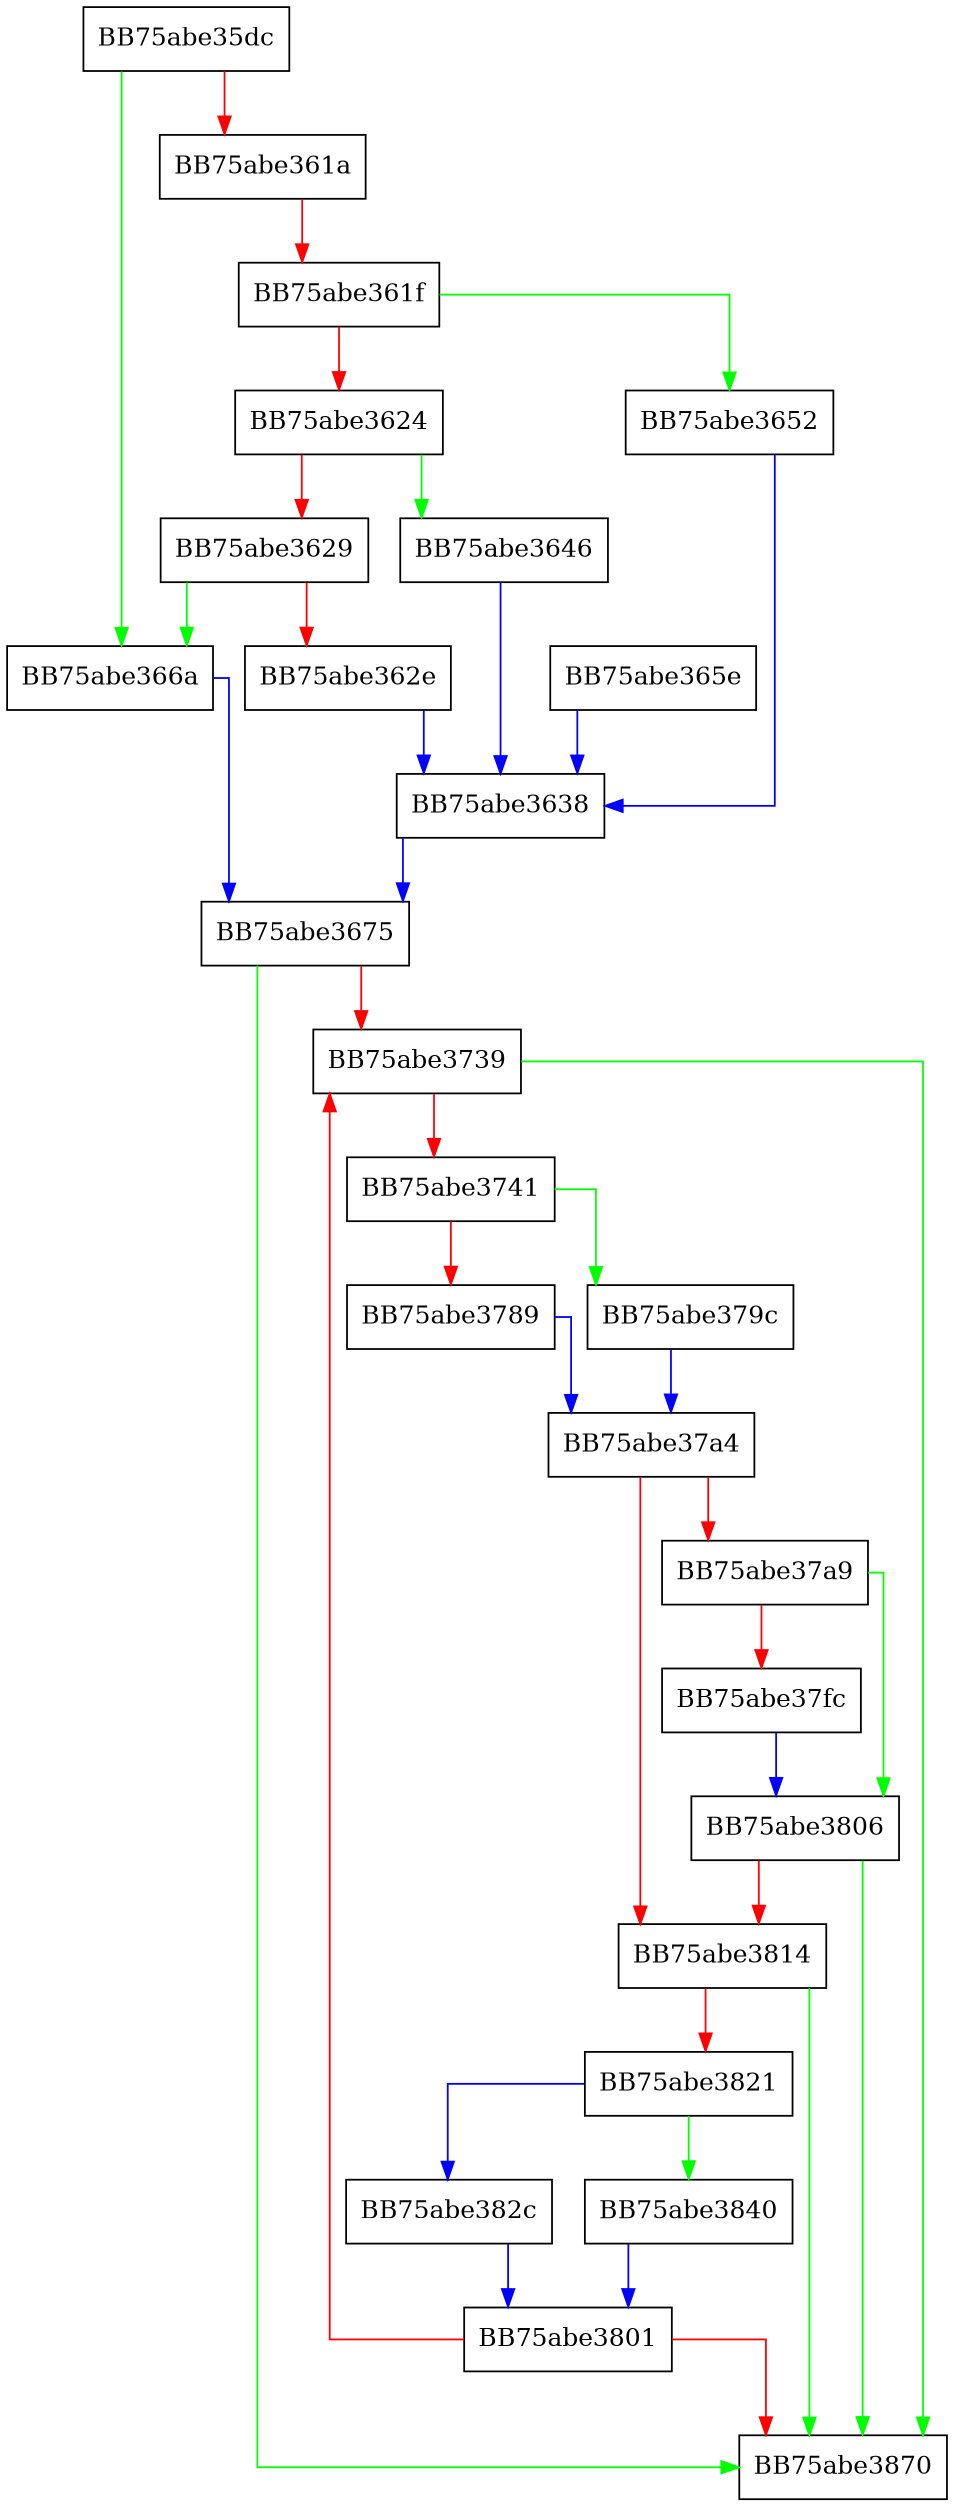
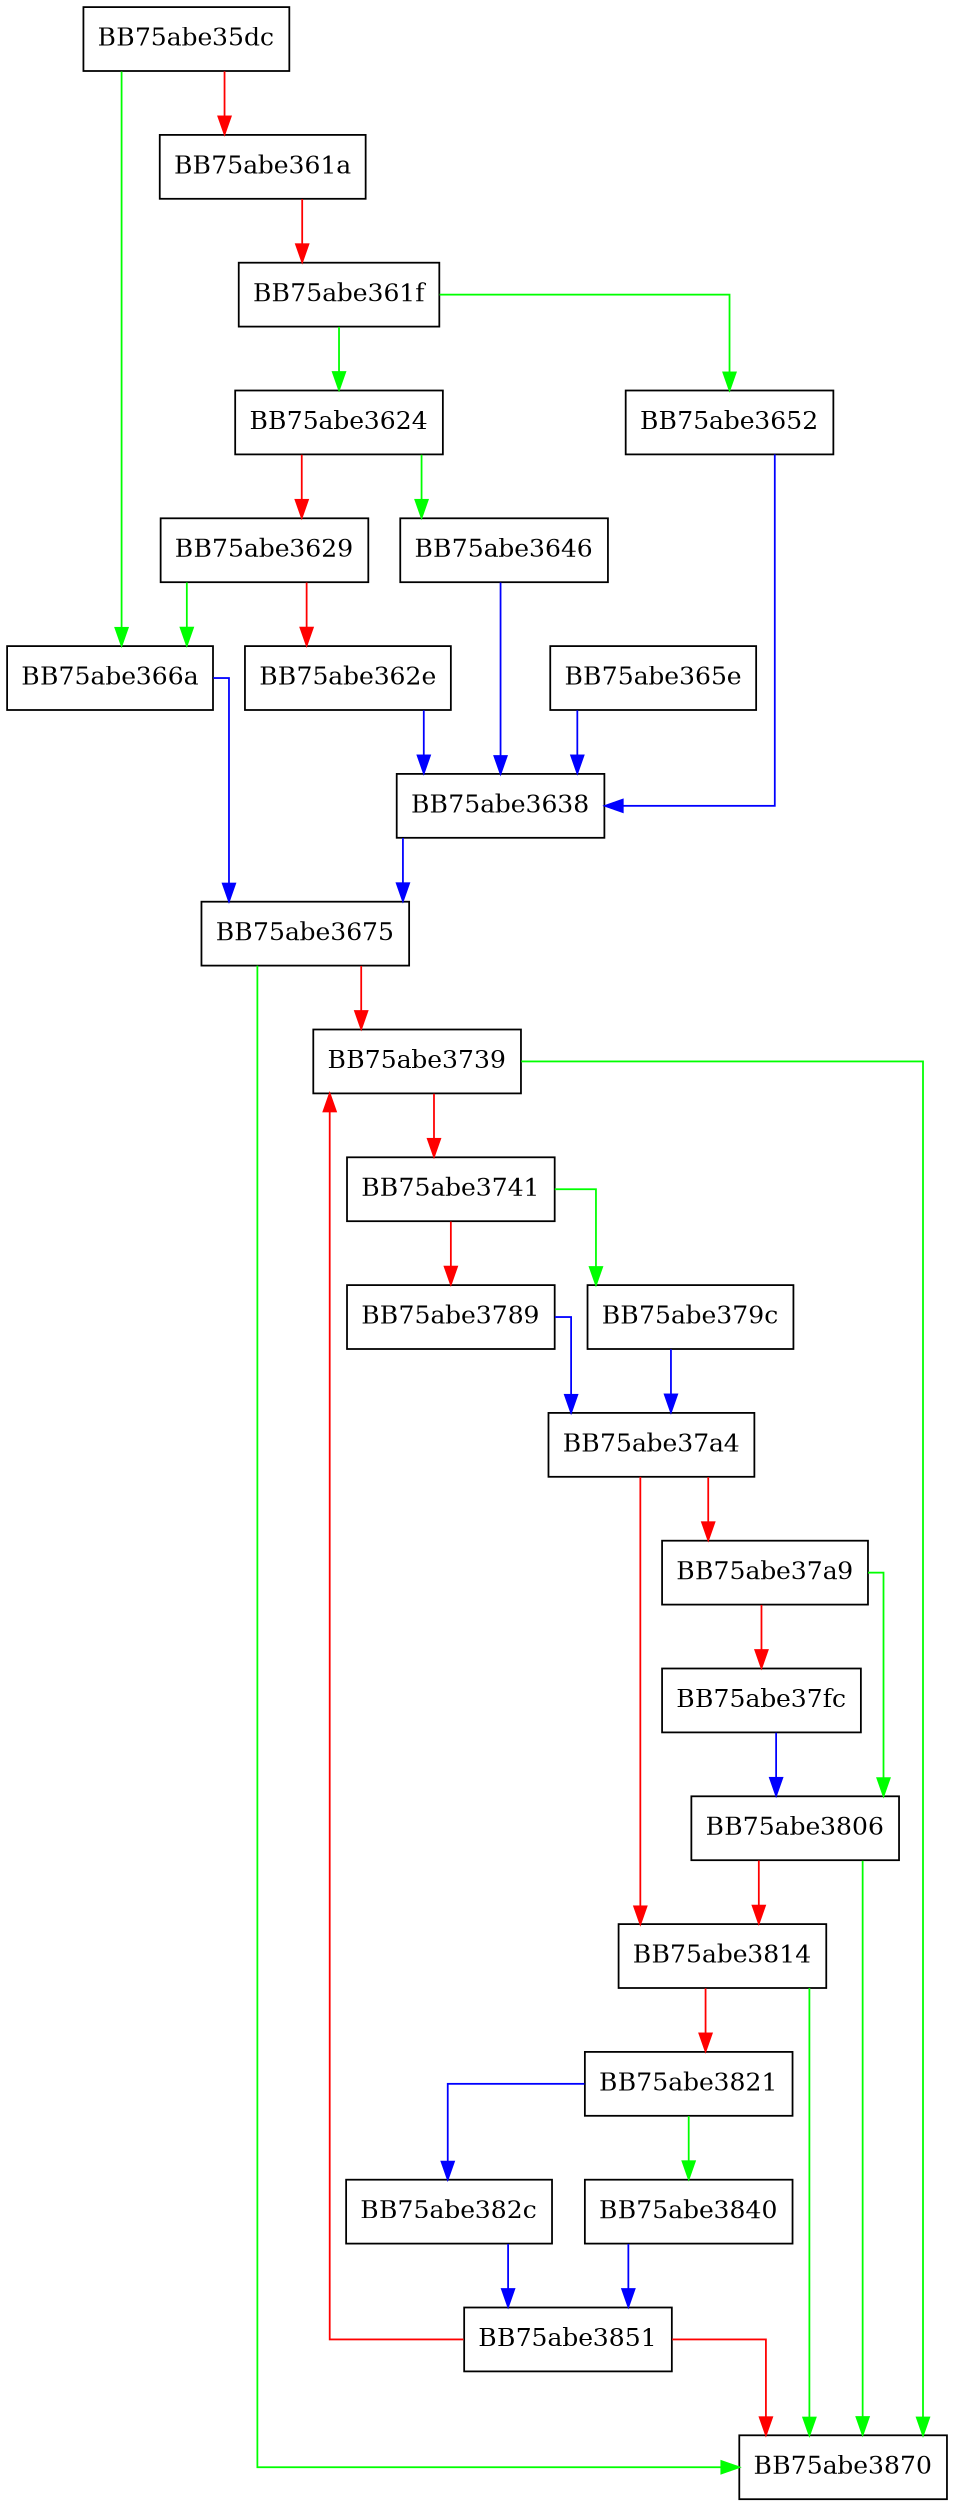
(339, 349) -> (339, 349)
(568, 2339) -> (568, 2339)
